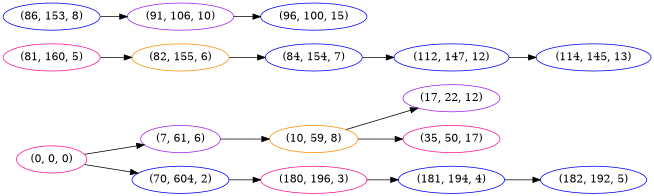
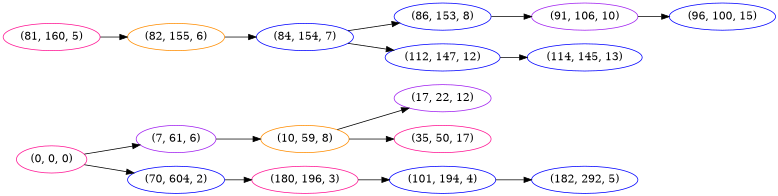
none -> (370, 27)
(451, 180) -> (443, 180)
(594, 180) -> (585, 180)
